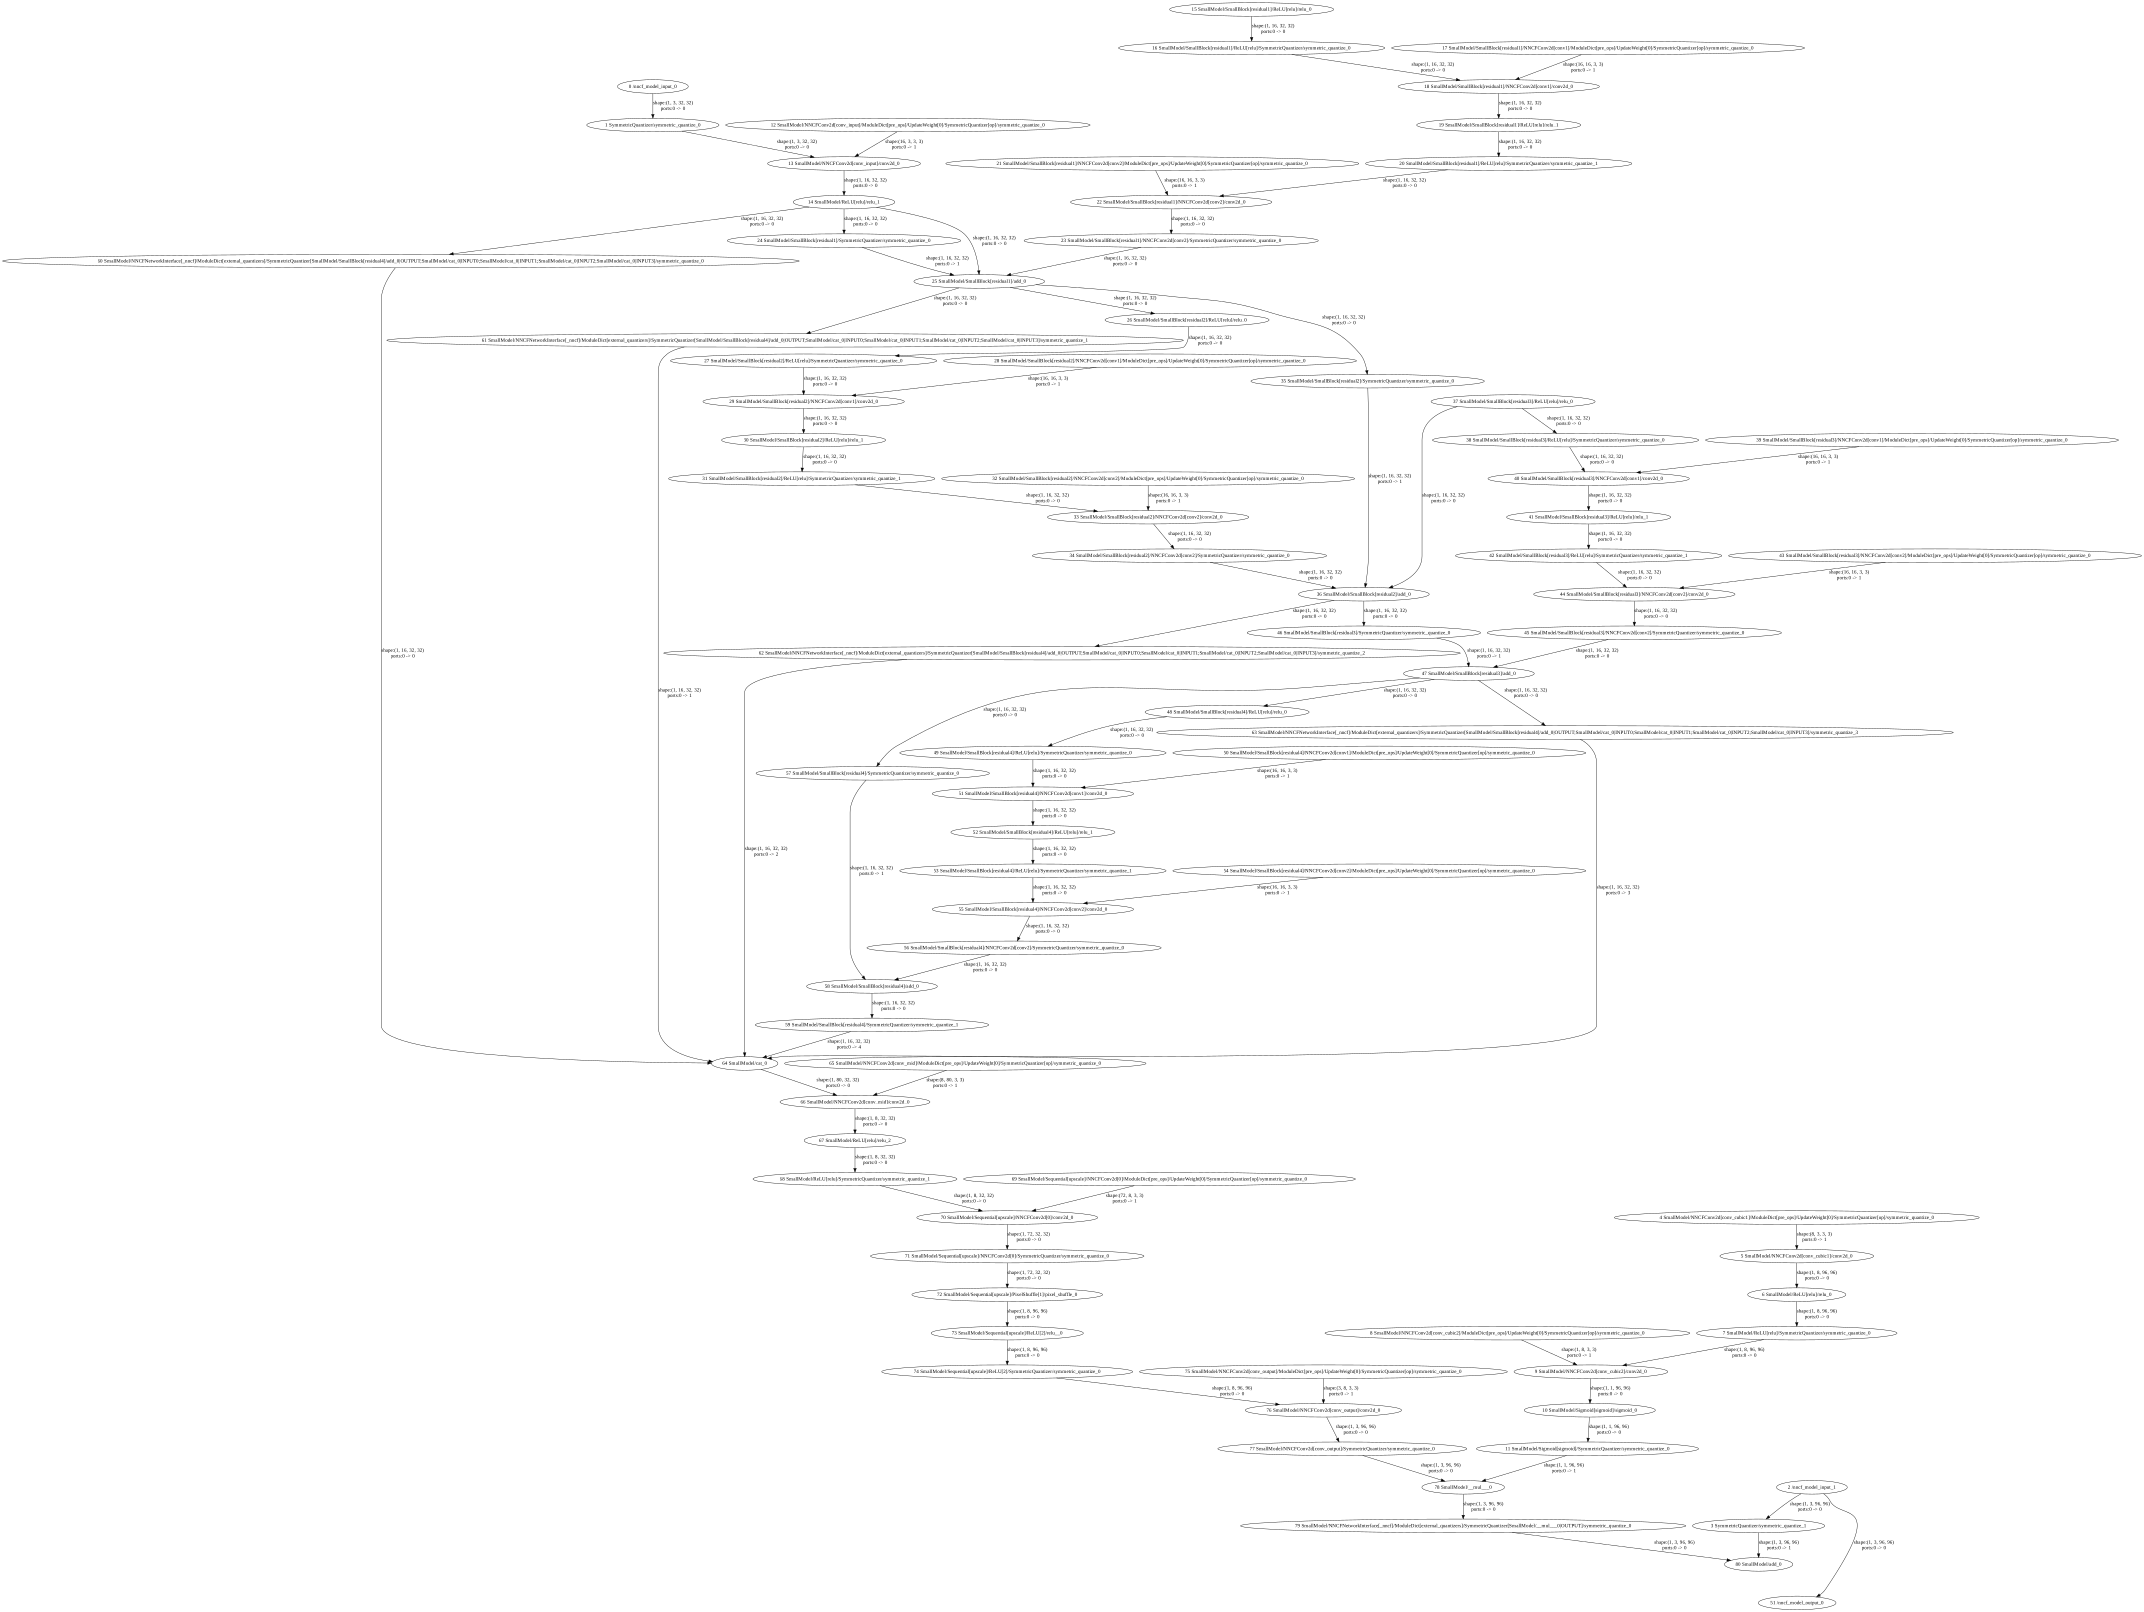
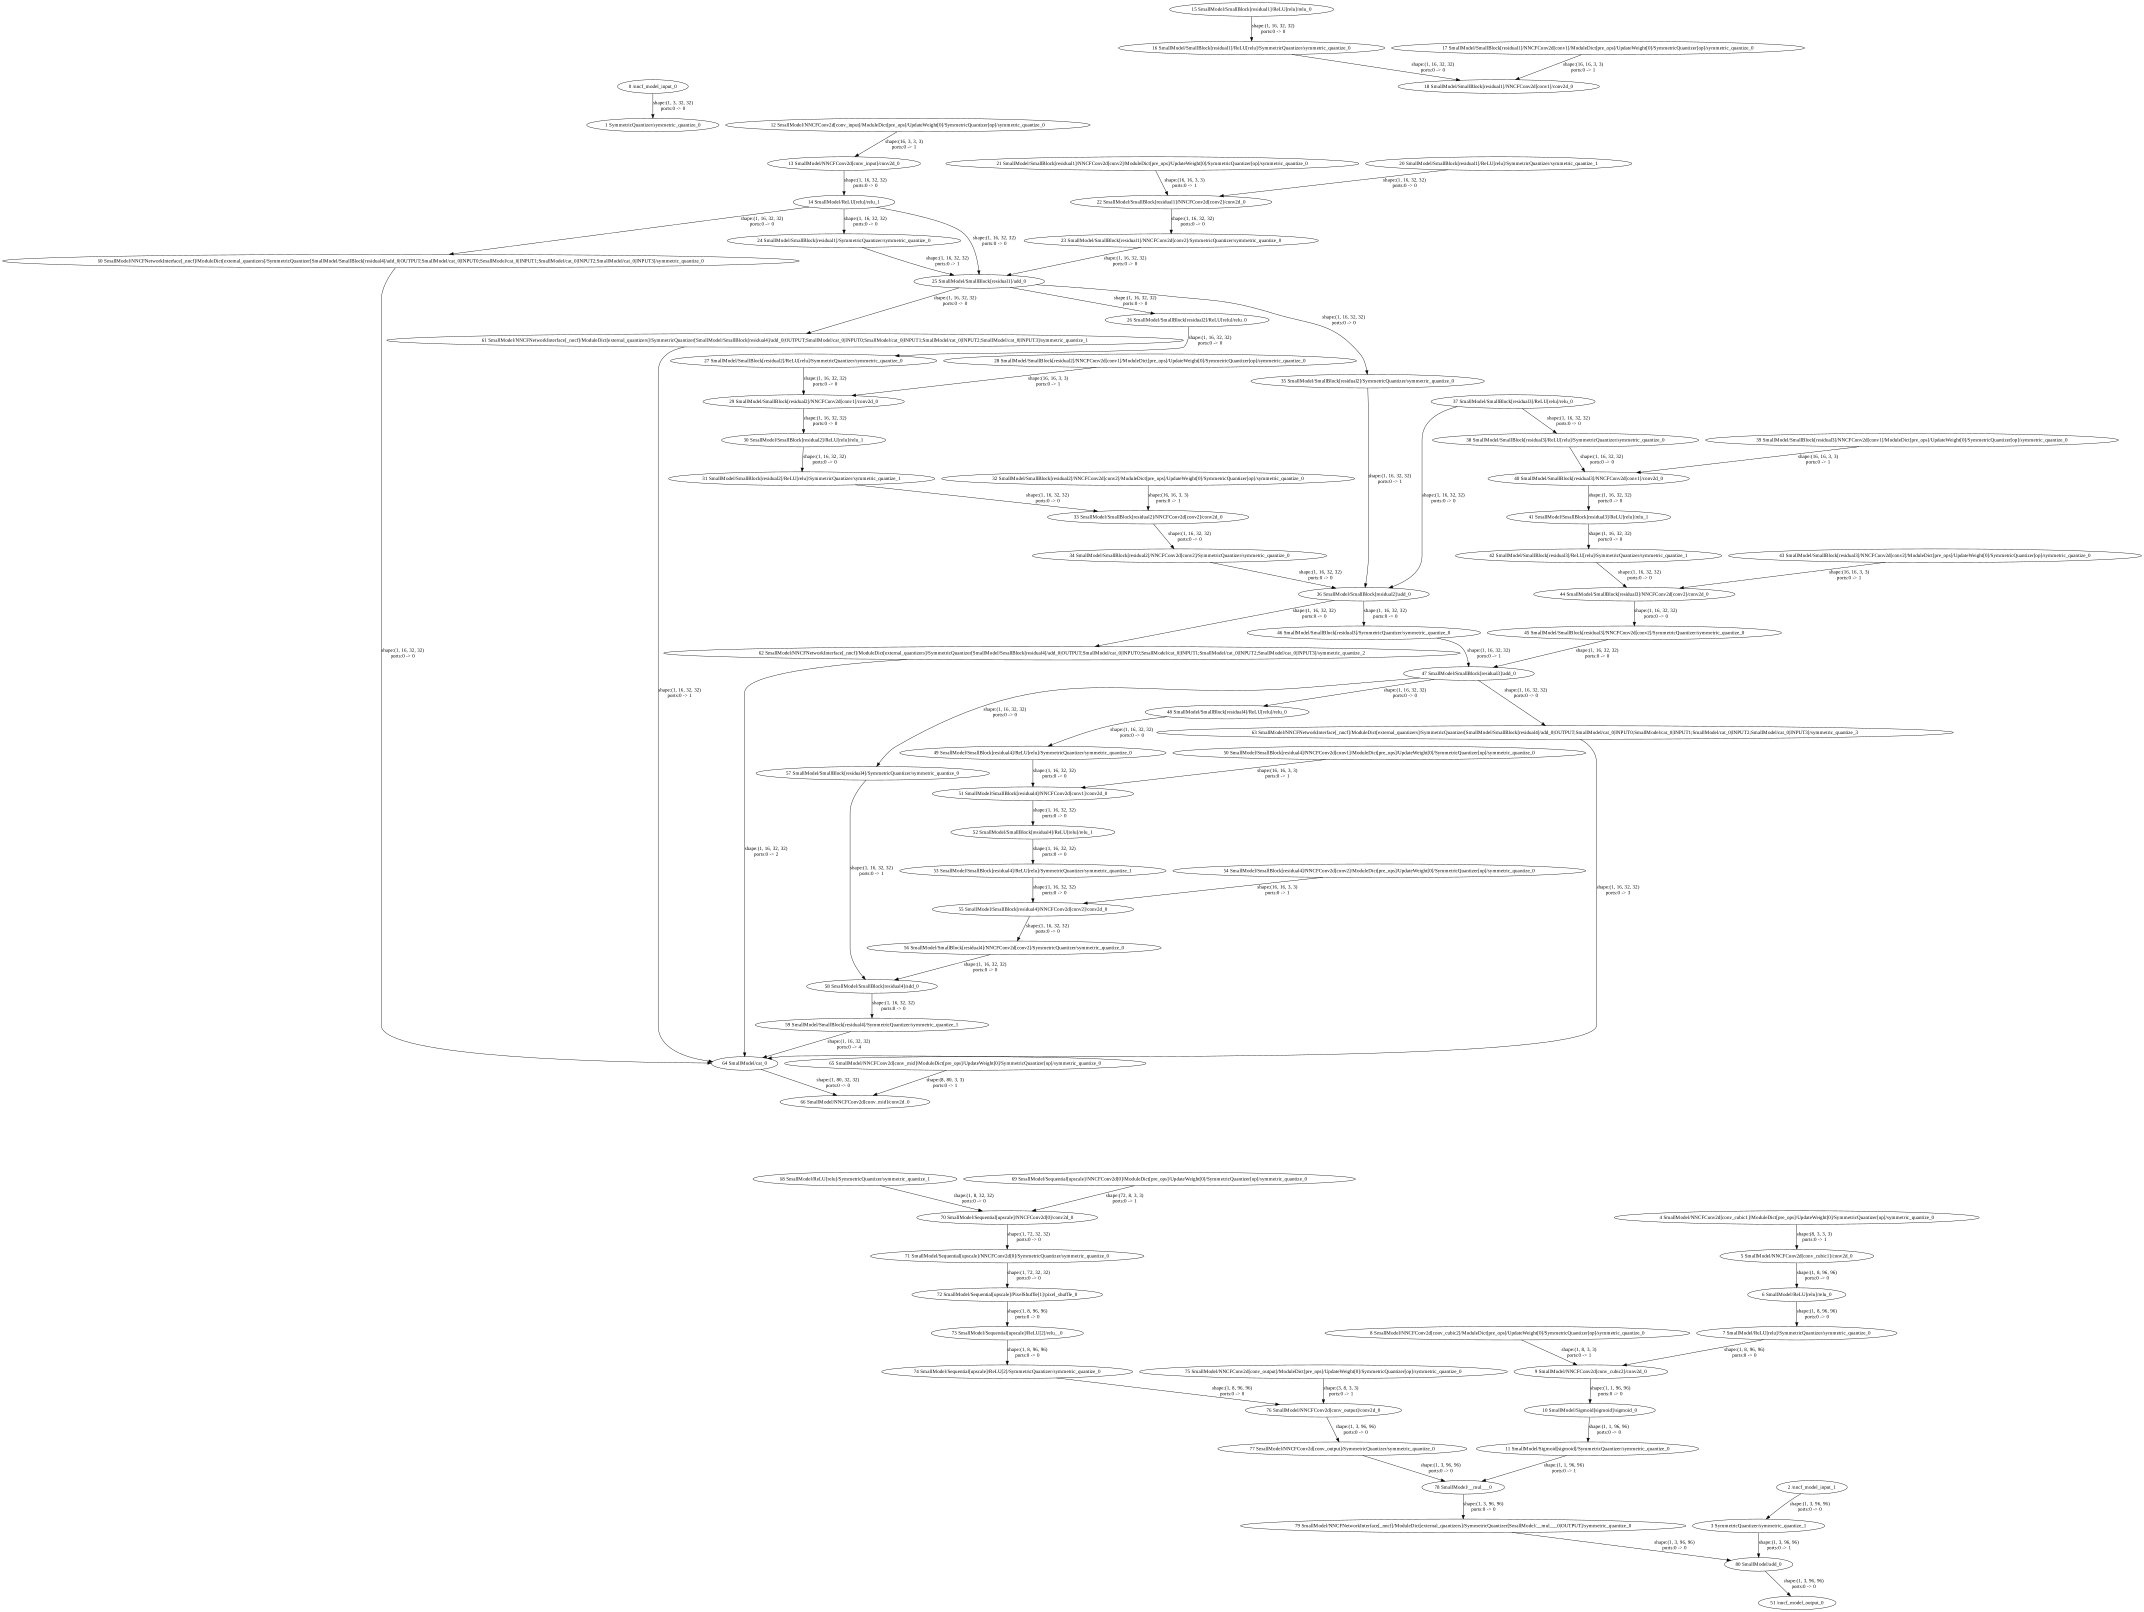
(1499, 125) -> none
(746, 144) -> none
(855, 1141) -> none
(1853, 1541) -> (1776, 1582)
